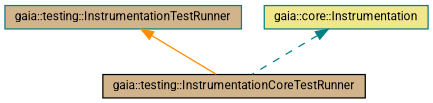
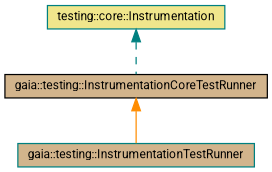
(346, 17) -> (136, 17)
(184, 55) -> (136, 127)
